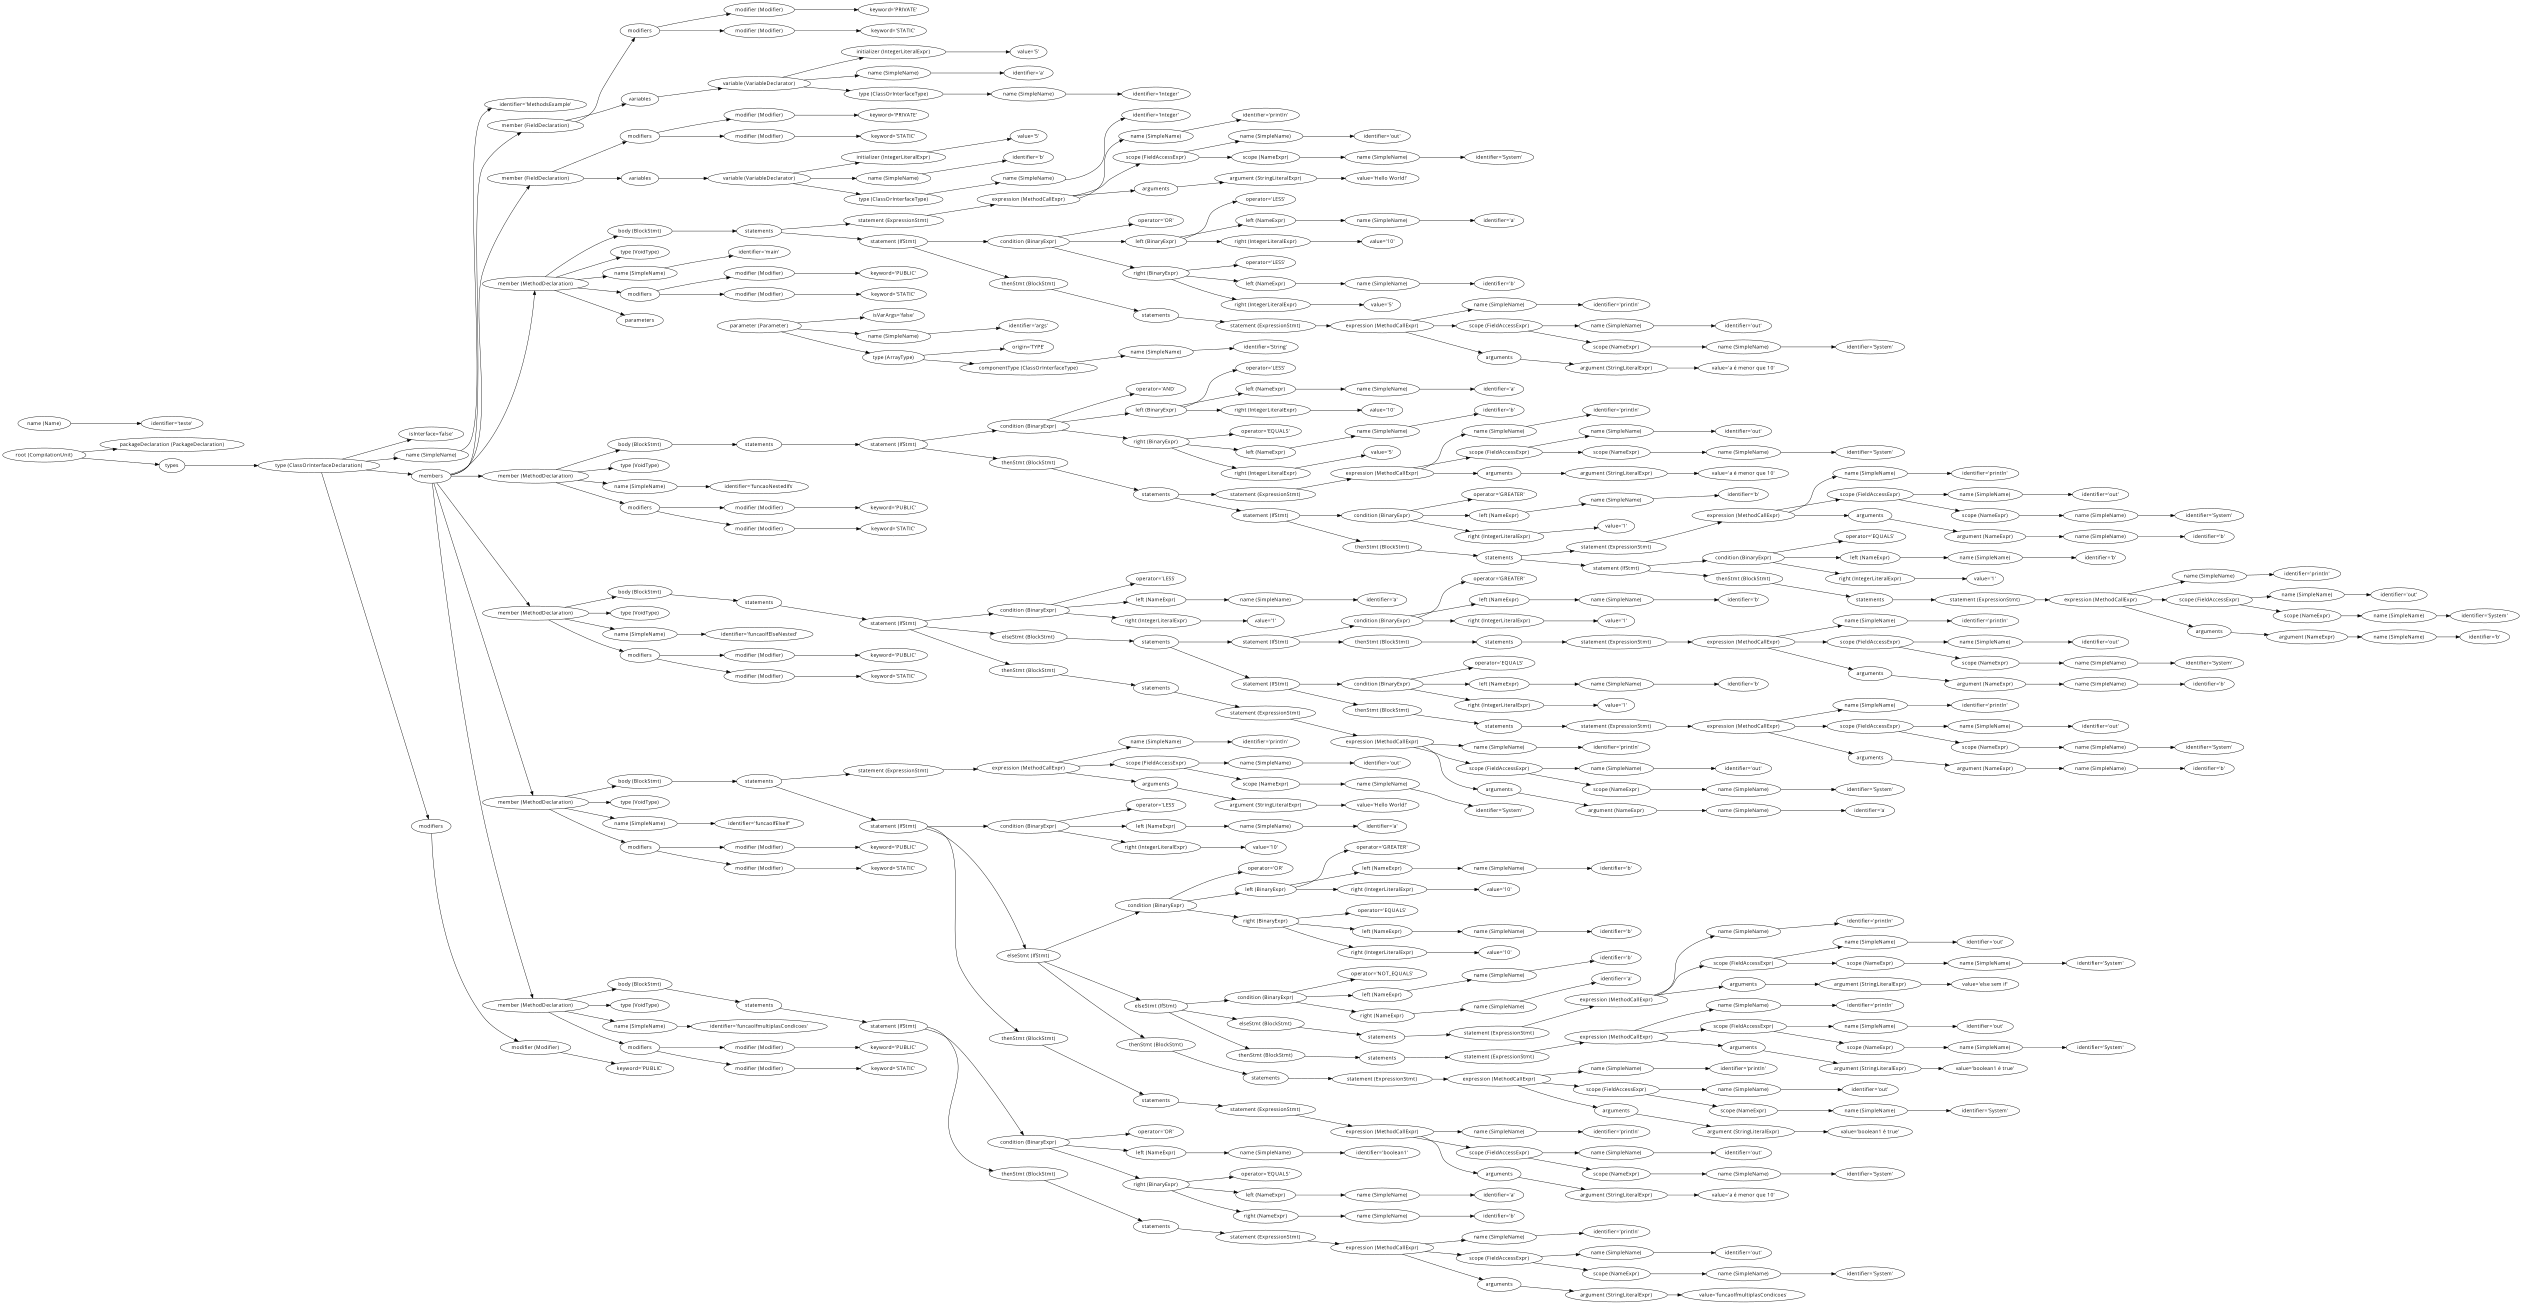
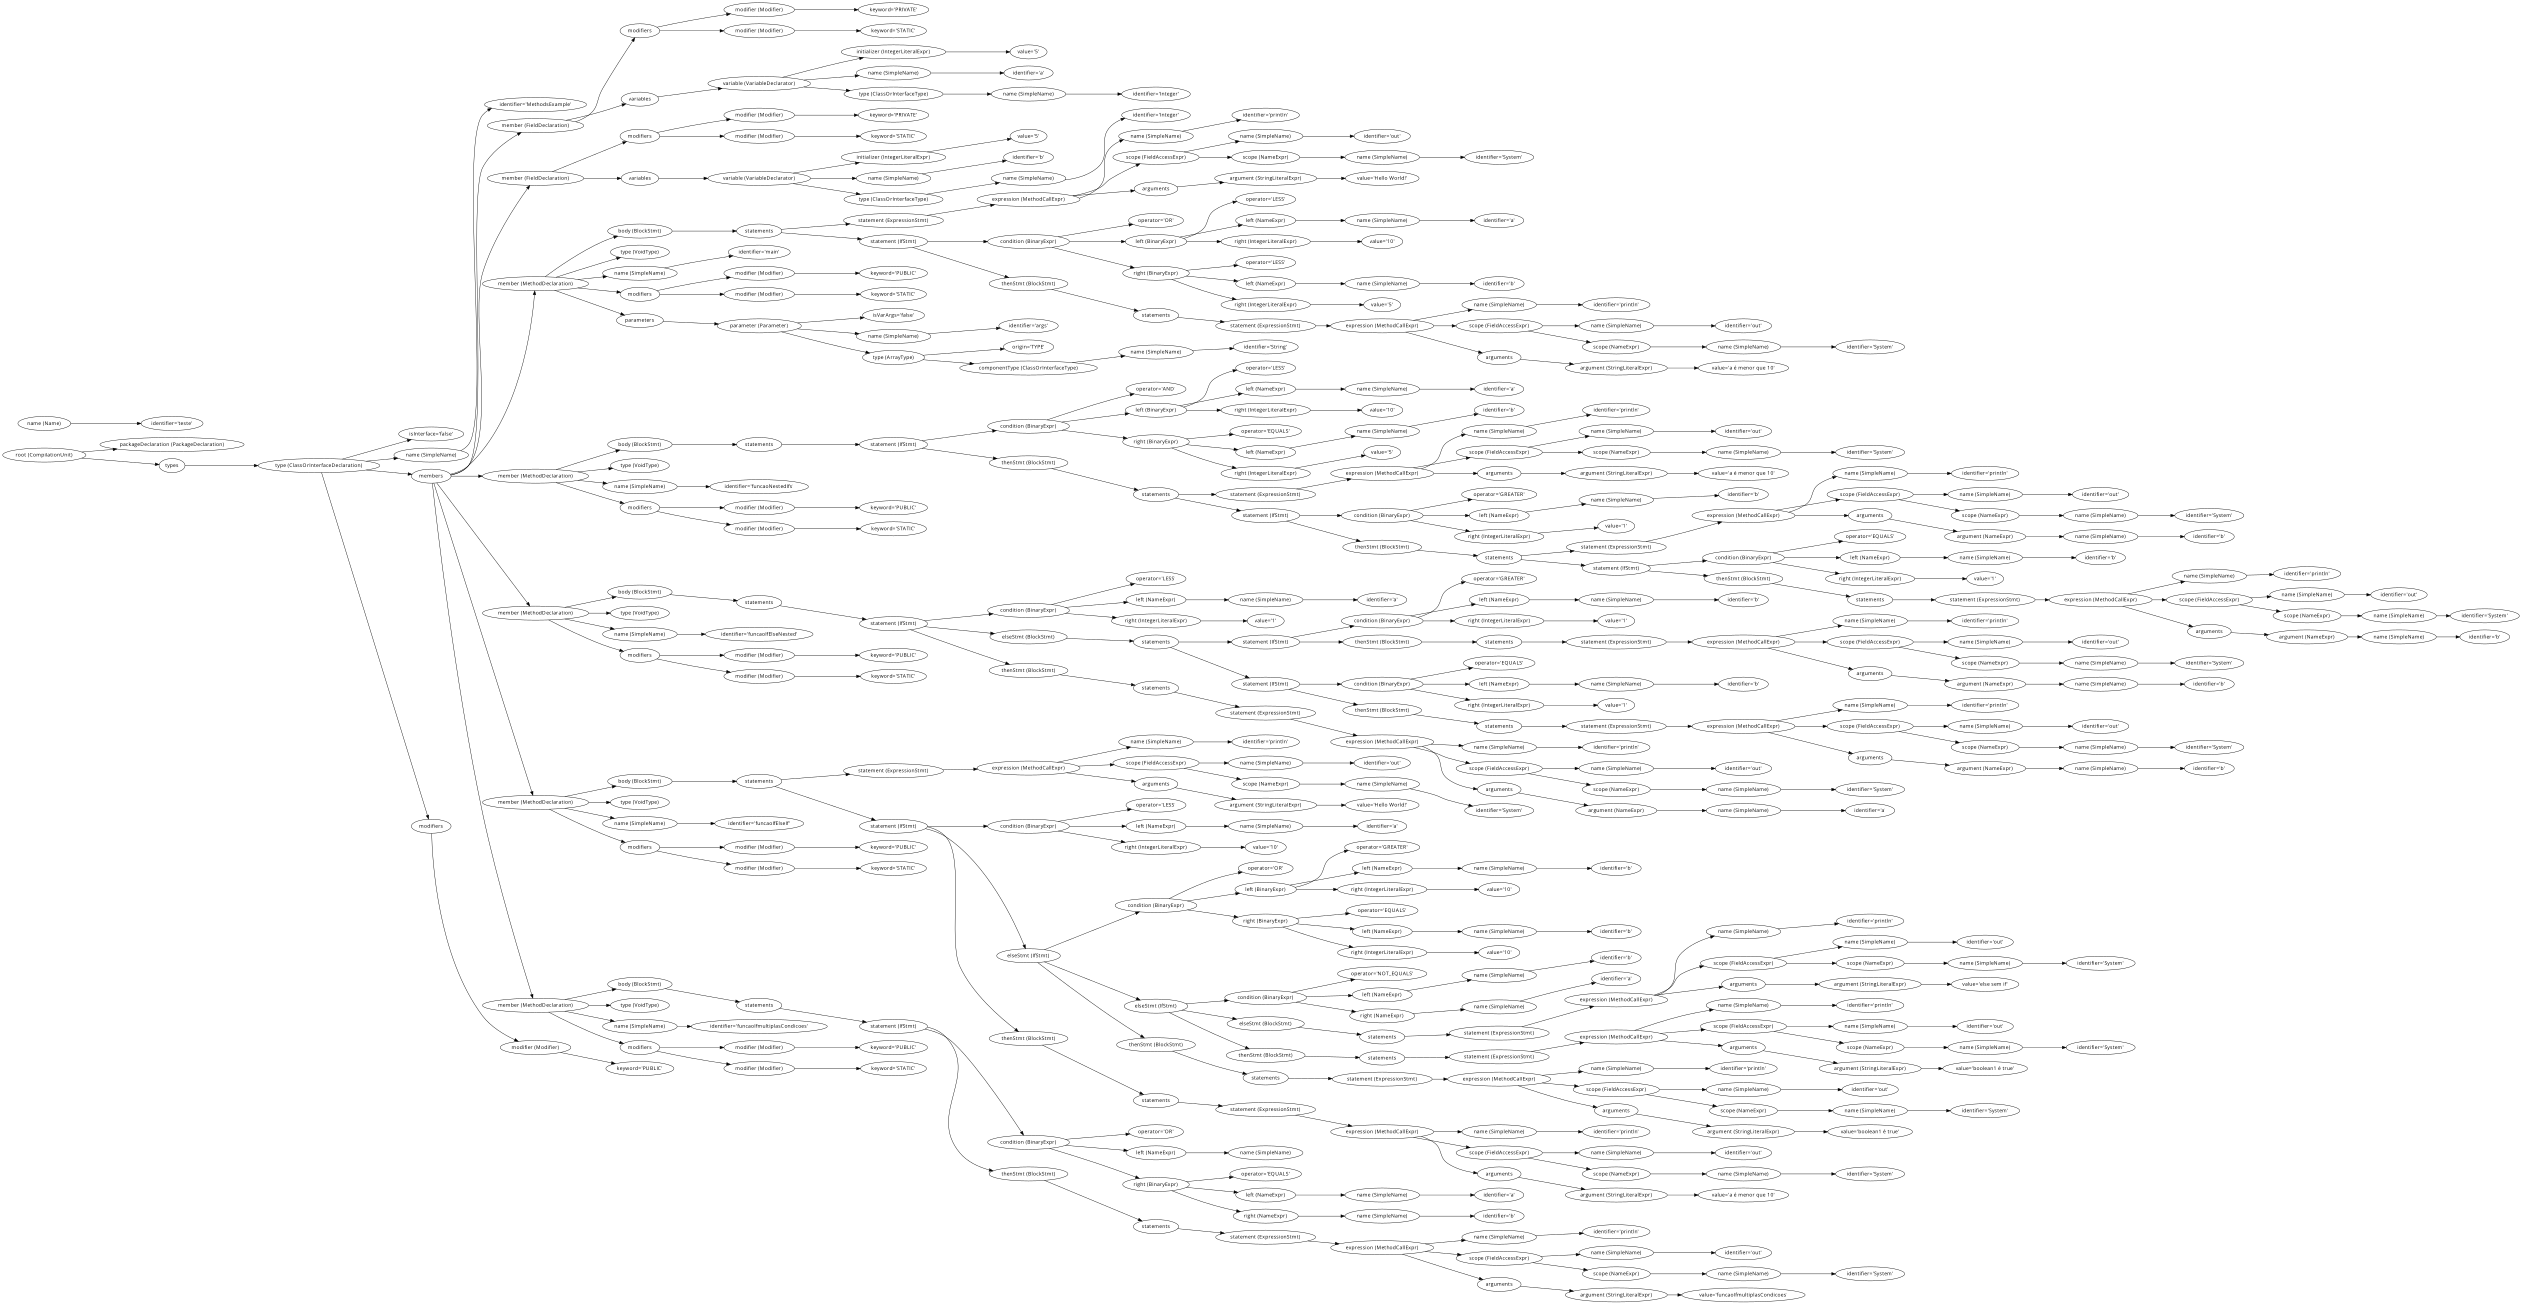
none -> (689, 323)
(1382, 1153) -> none
